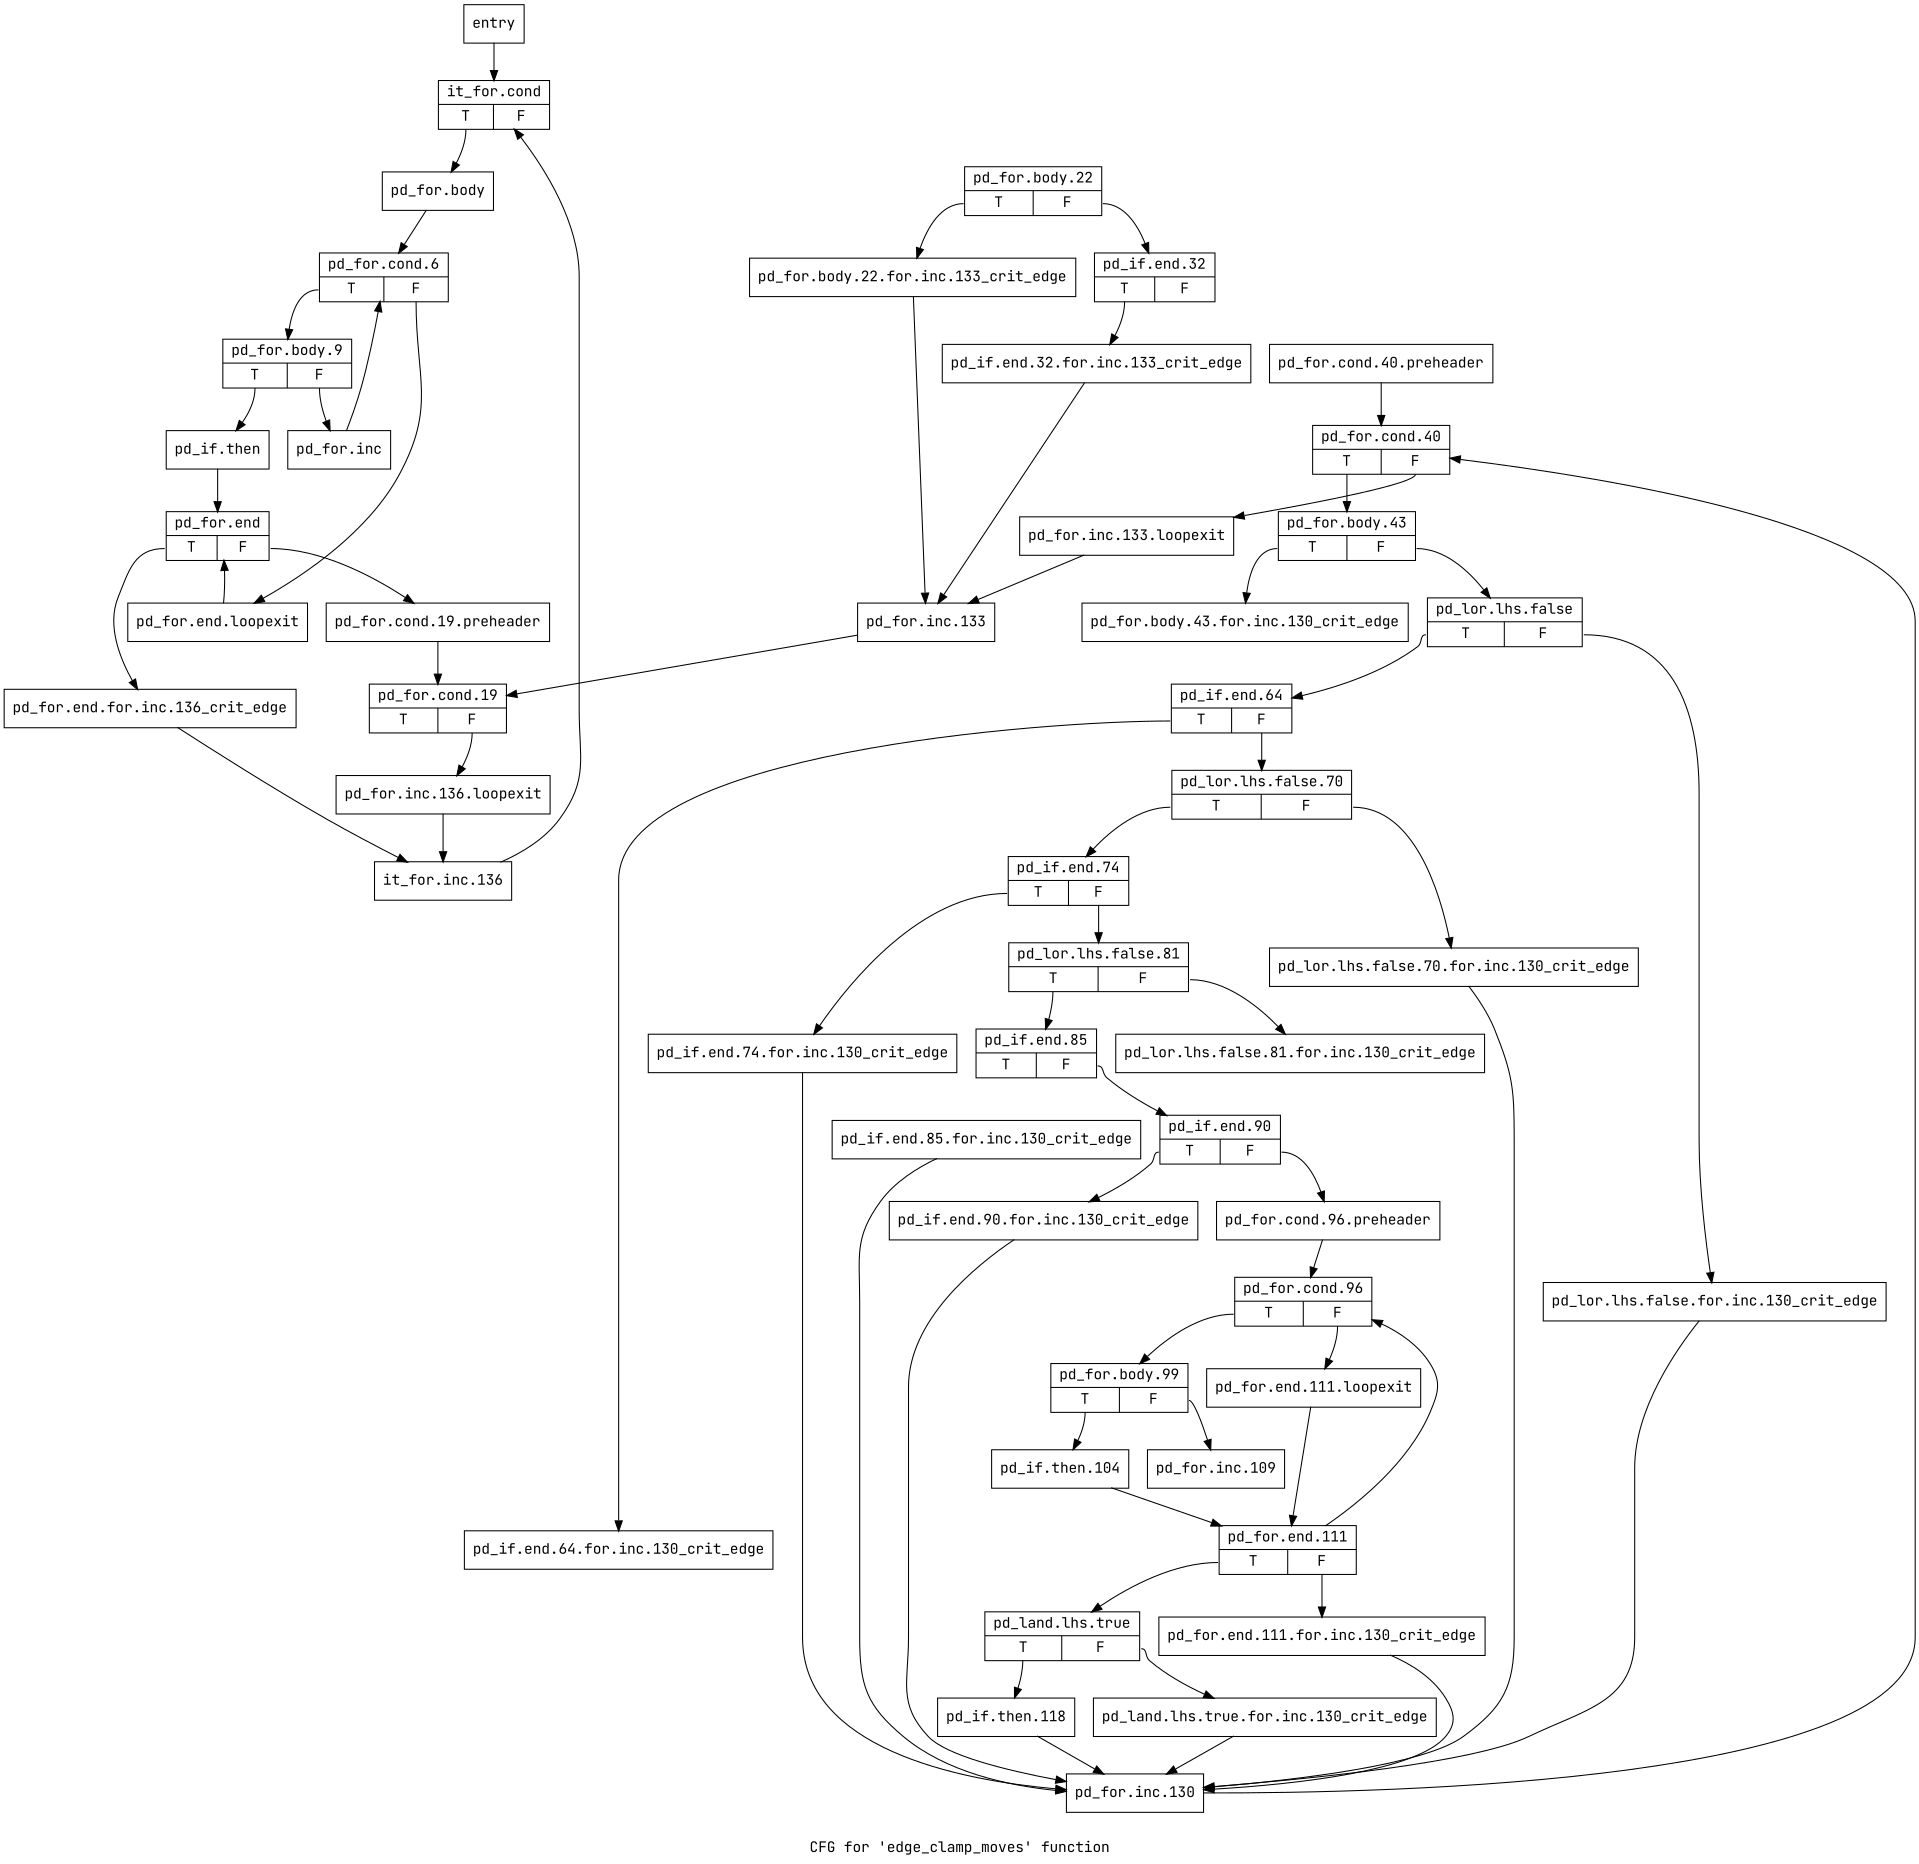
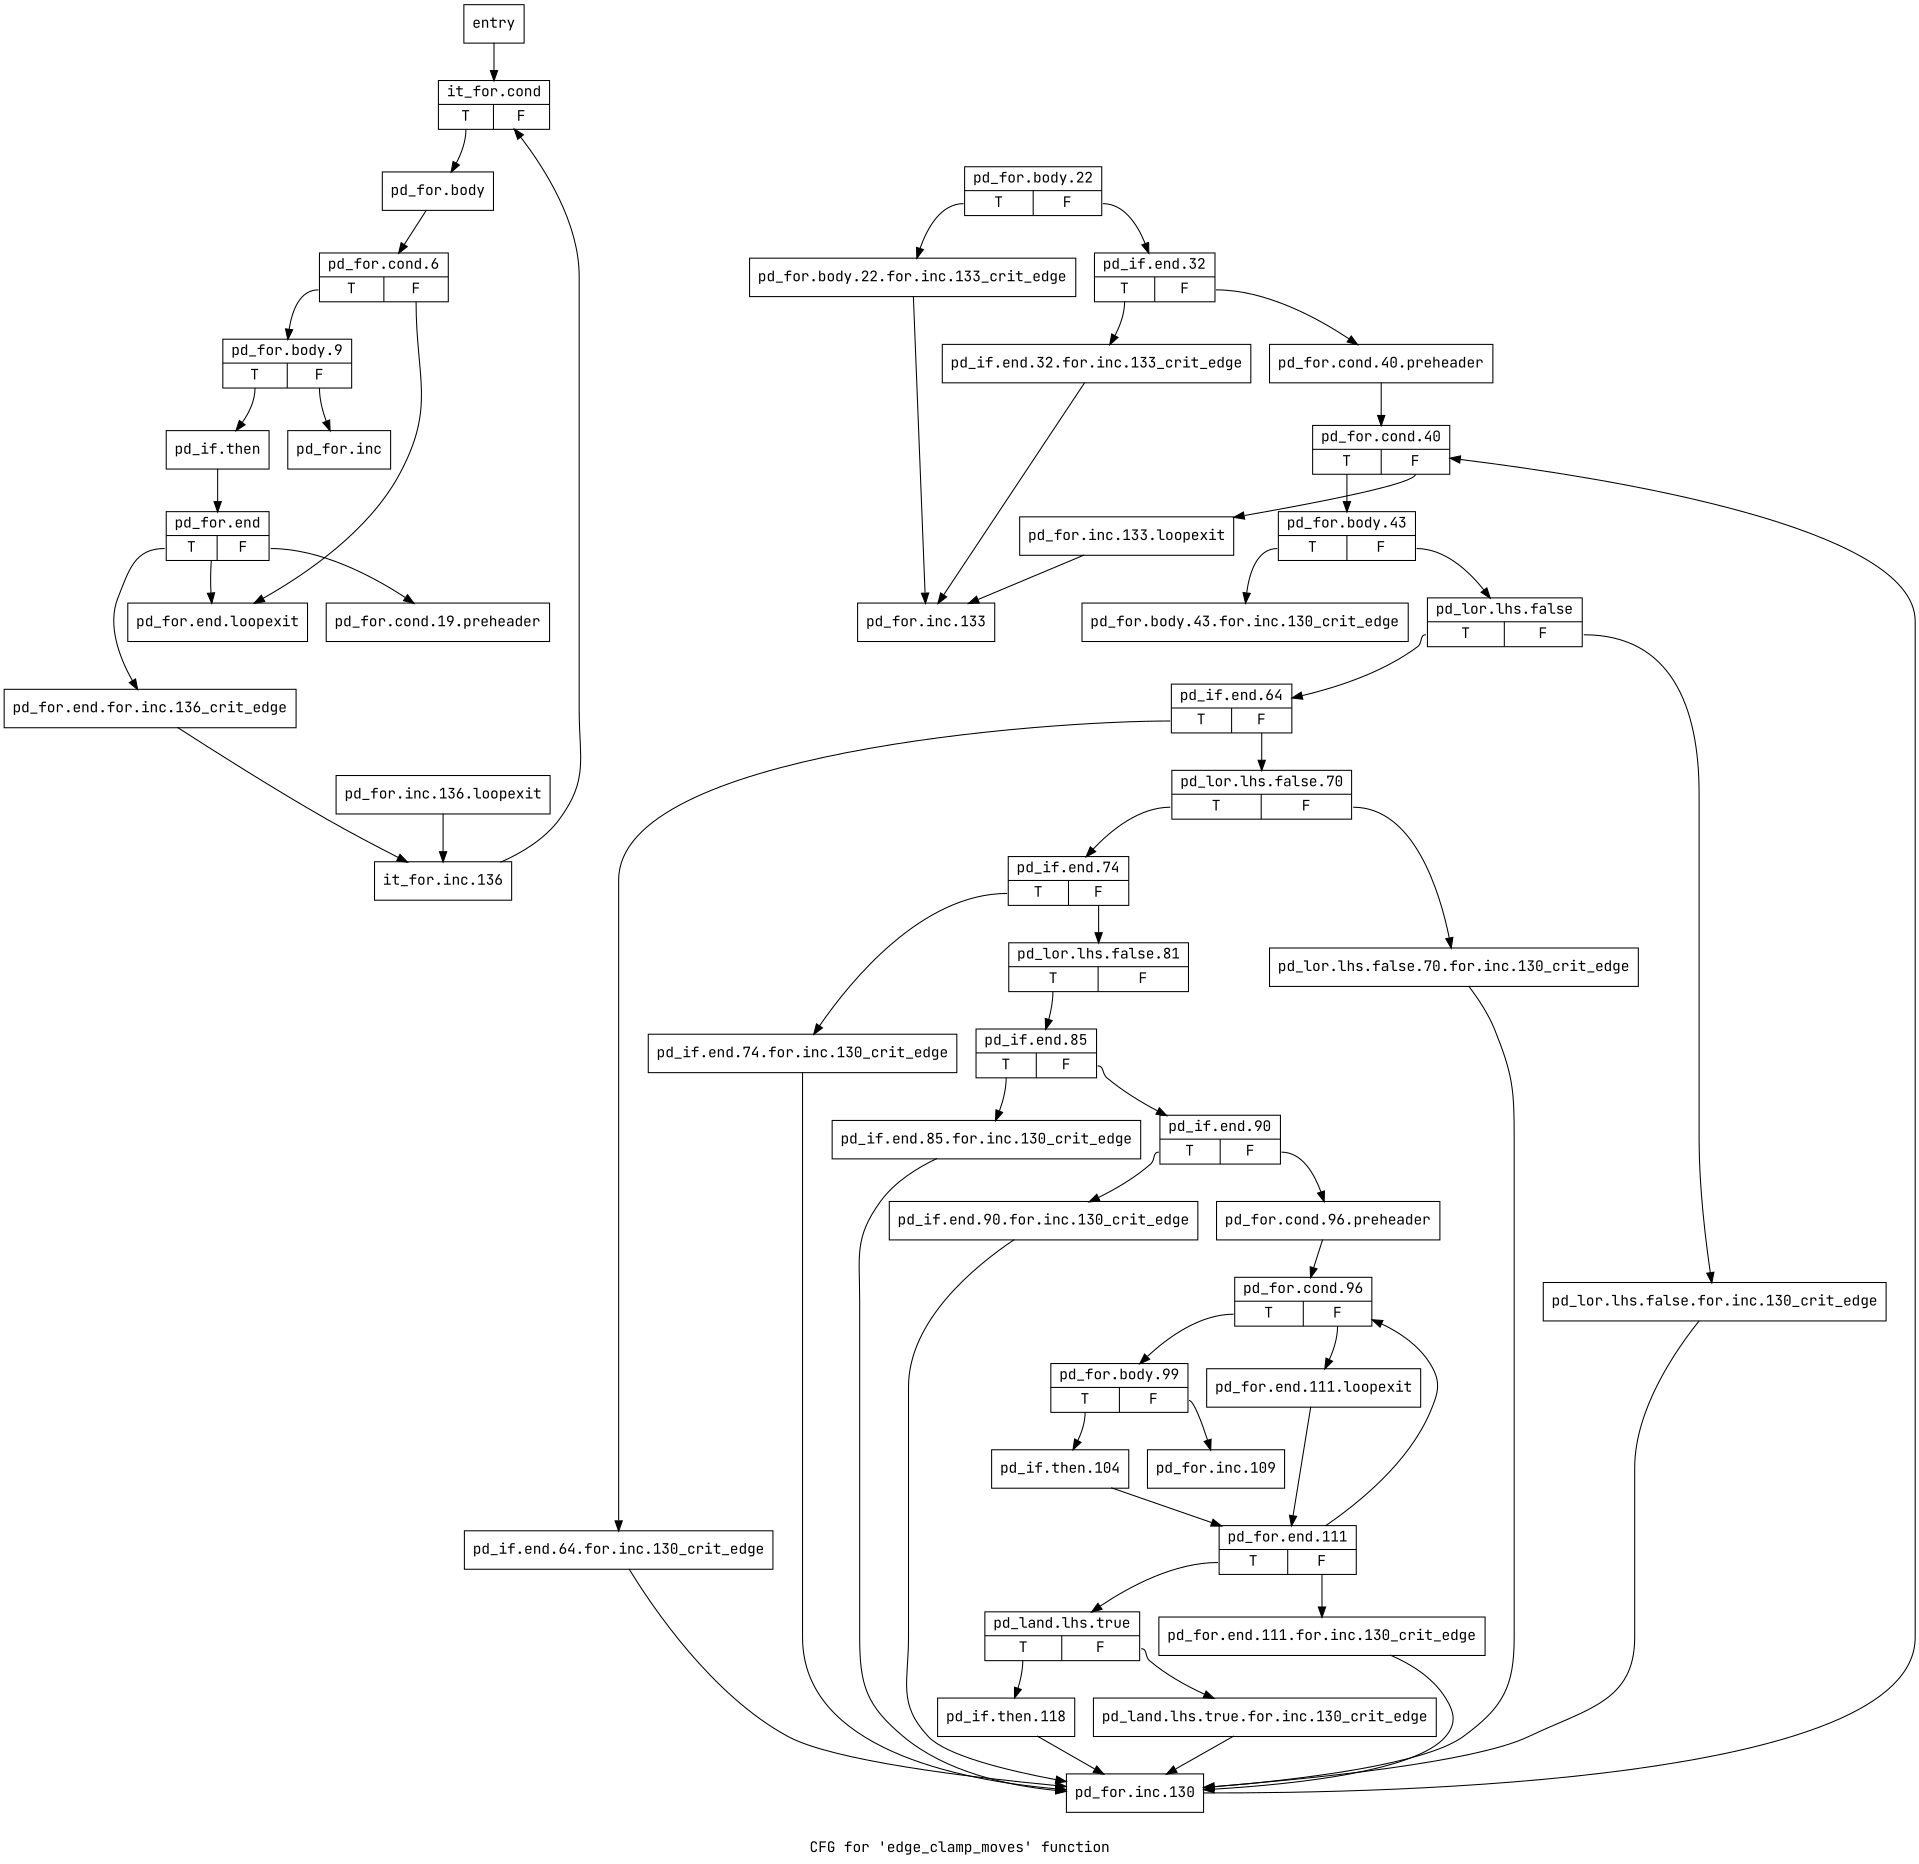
none -> (1286, 305)
(365, 372) -> none
(225, 587) -> (211, 576)
(438, 709) -> none
(1300, 1053) -> none
none -> (1004, 1095)
none -> (806, 1744)
